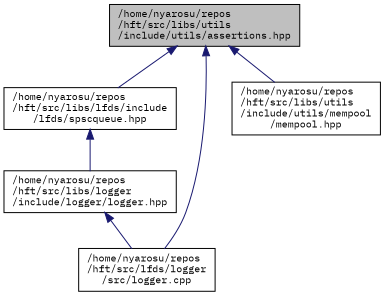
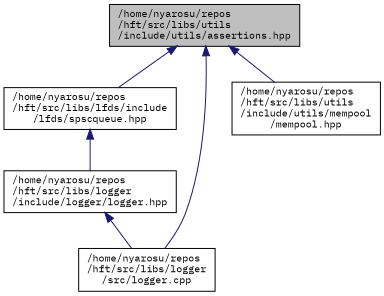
(147, 270) -> (147, 270)
